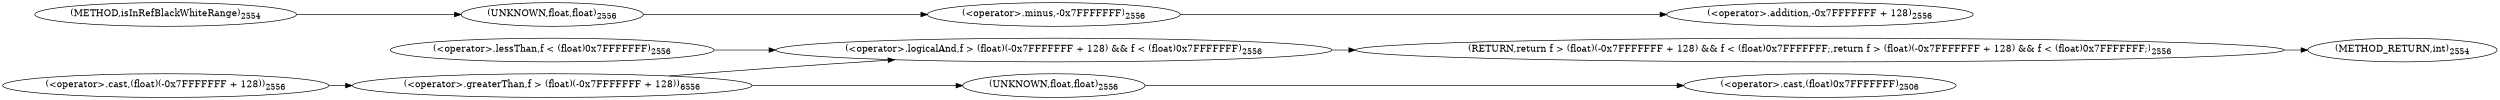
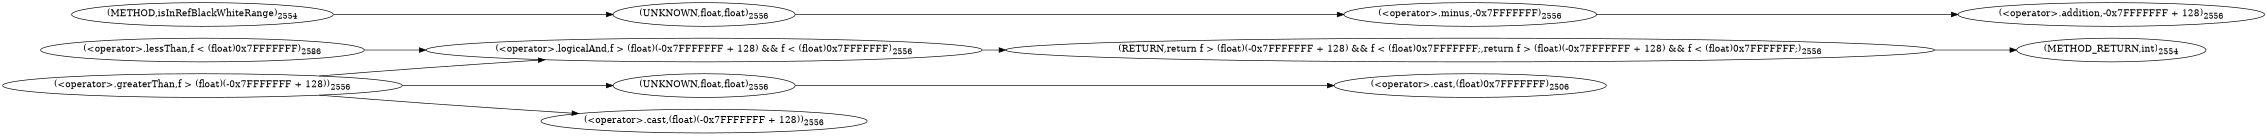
(661, 49) -> (311, 49)
(690, 85) -> (341, 85)
(337, 86) -> (446, 105)
